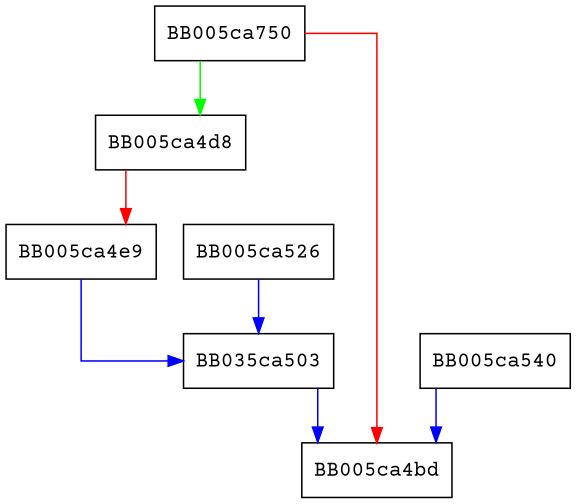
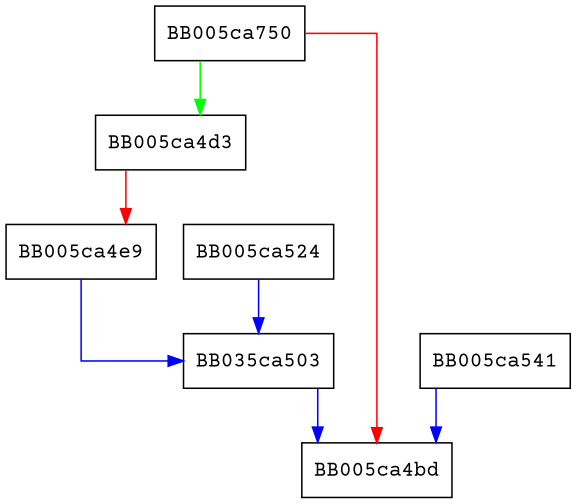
(171, 143) -> (171, 143)
(259, 252) -> (259, 252)
(495, 361) -> (495, 361)
